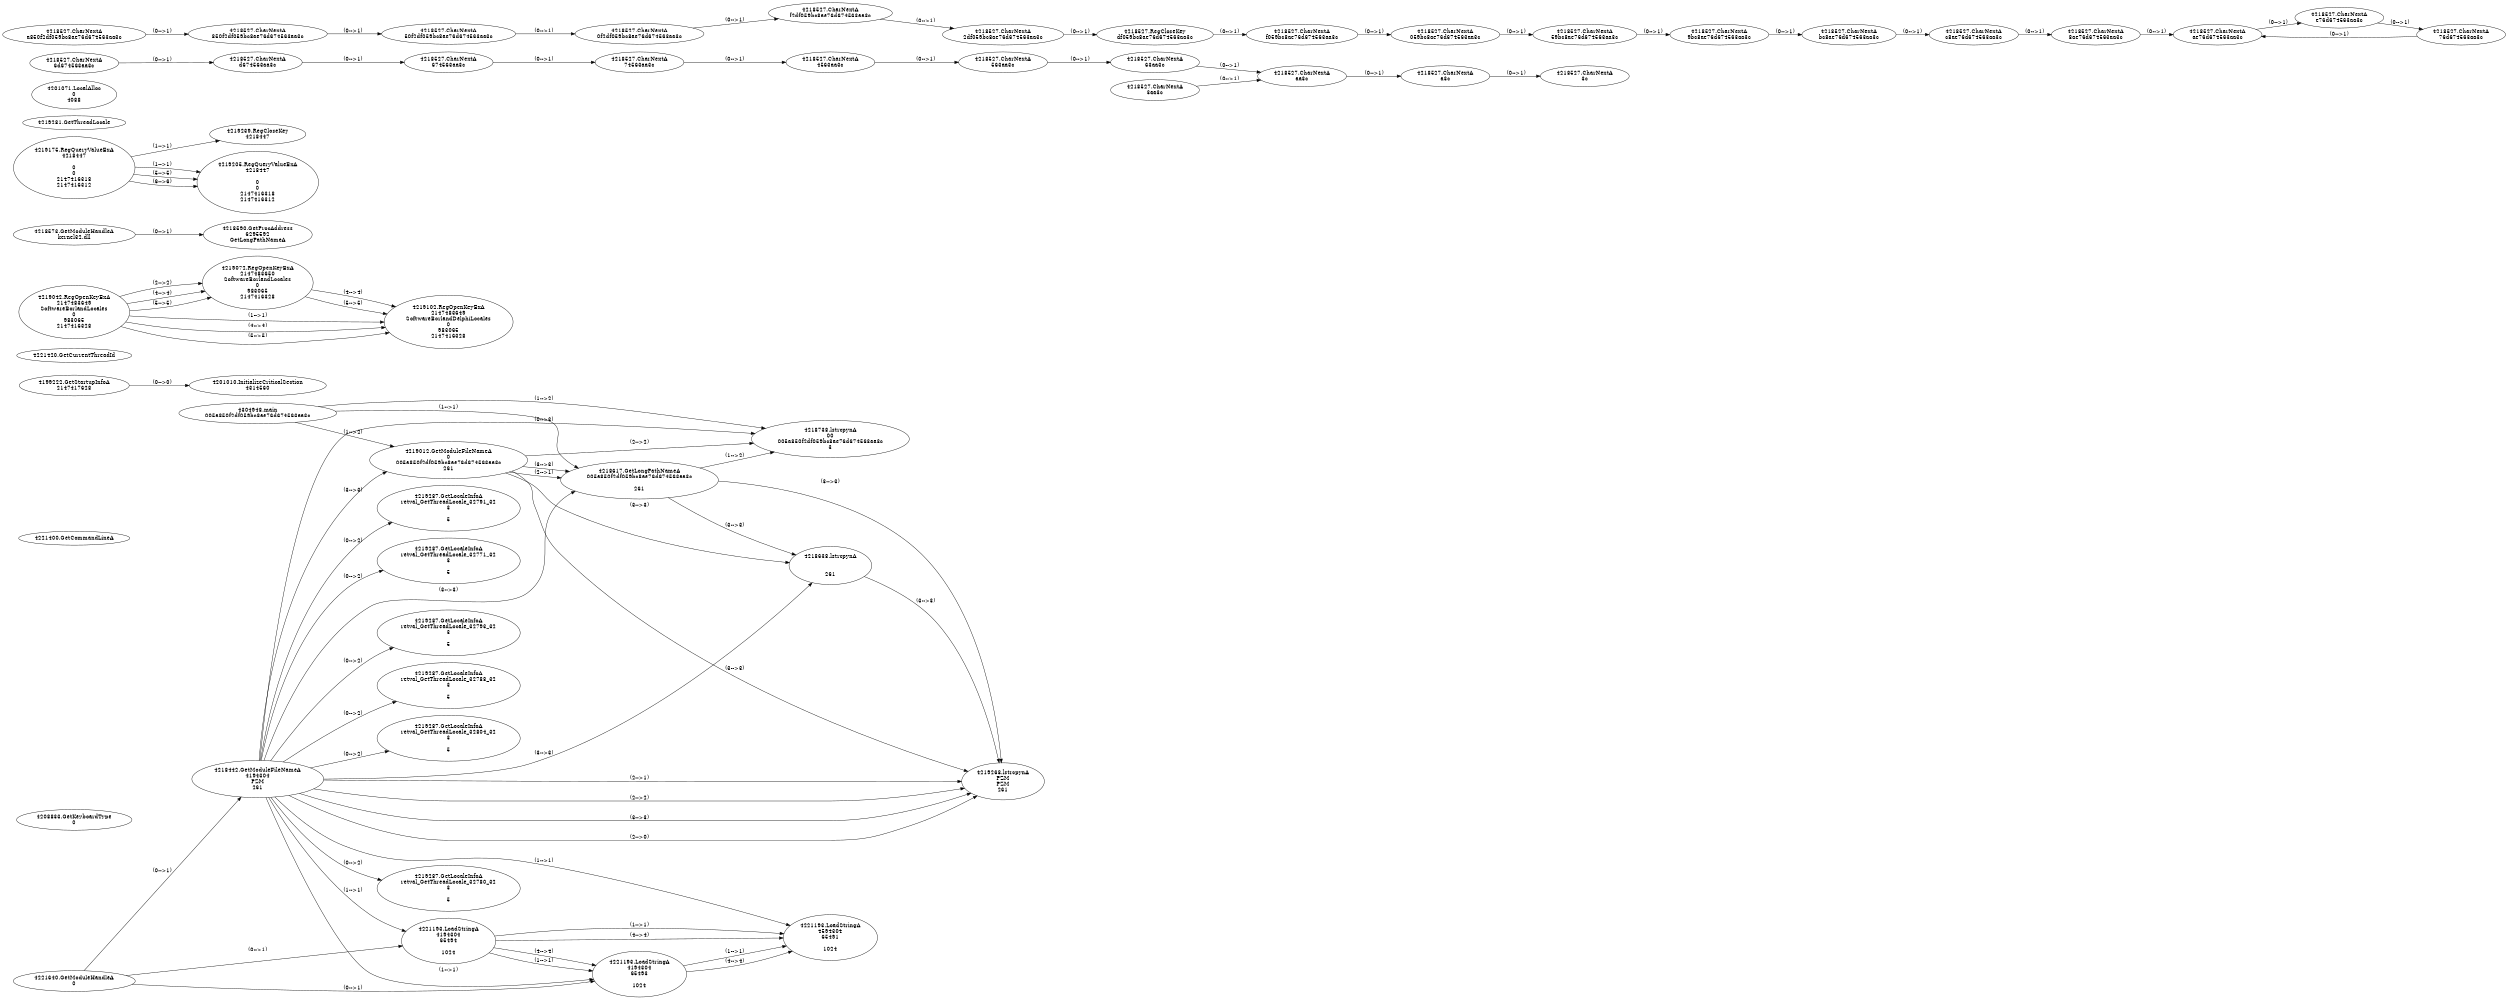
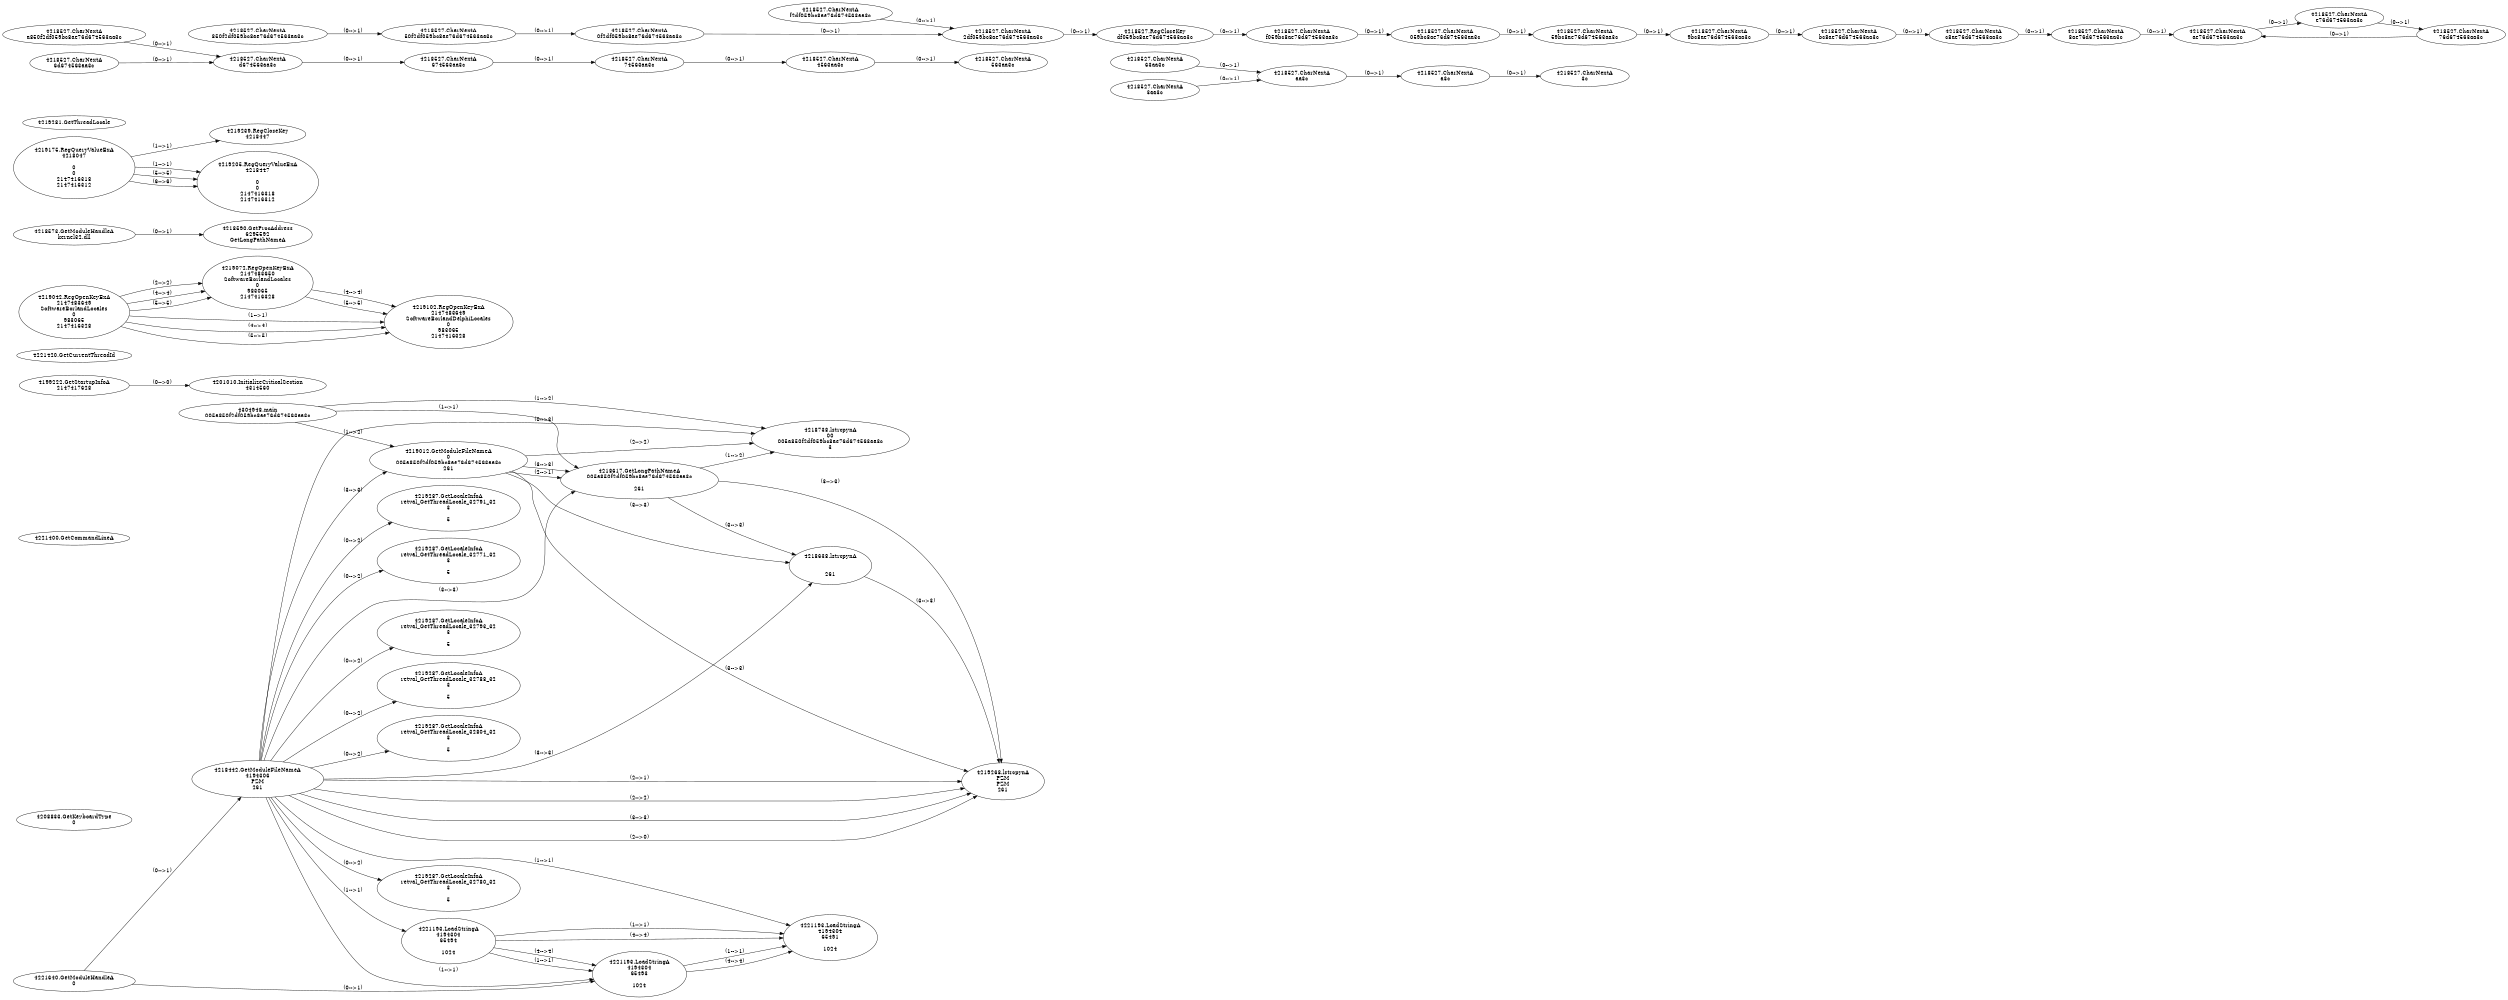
(734, 24) -> (821, 34)
(165, 34) -> (170, 49)
(1077, 62) -> none
(74, 95) -> none
(74, 168) -> (74, 168)
(258, 779) -> (258, 779)
(830, 938) -> (830, 938)
(262, 961) -> none
